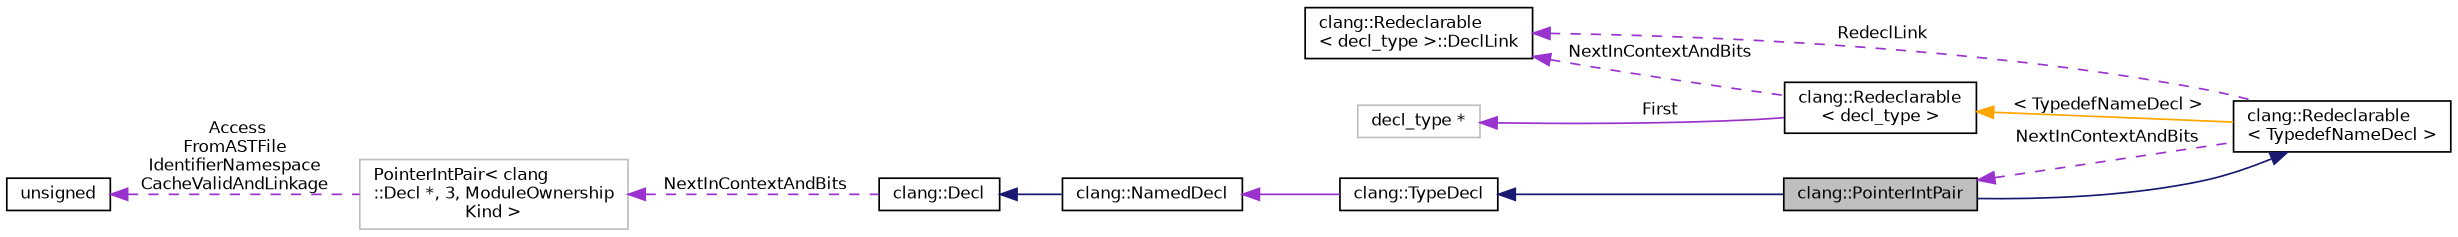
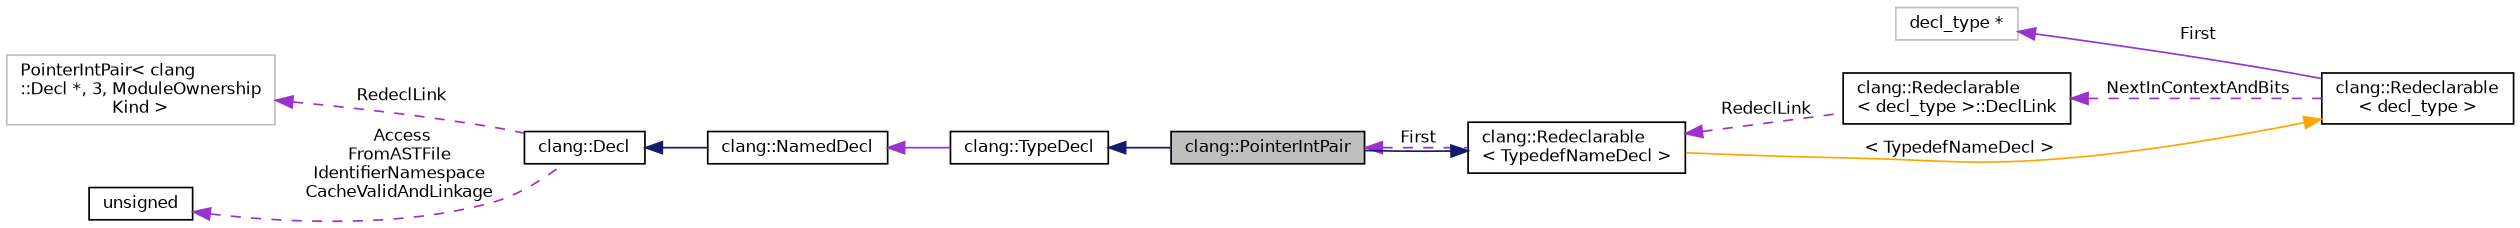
(1904, 51) -> (1773, 122)
(2105, 137) -> (1416, 138)
(754, 185) -> (400, 96)
(244, 194) -> (393, 219)
